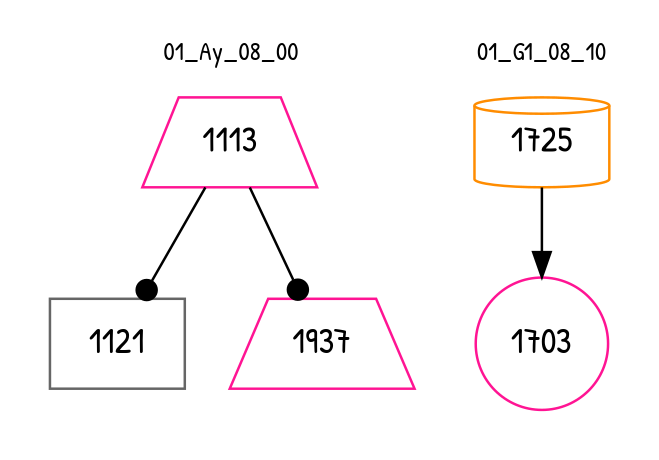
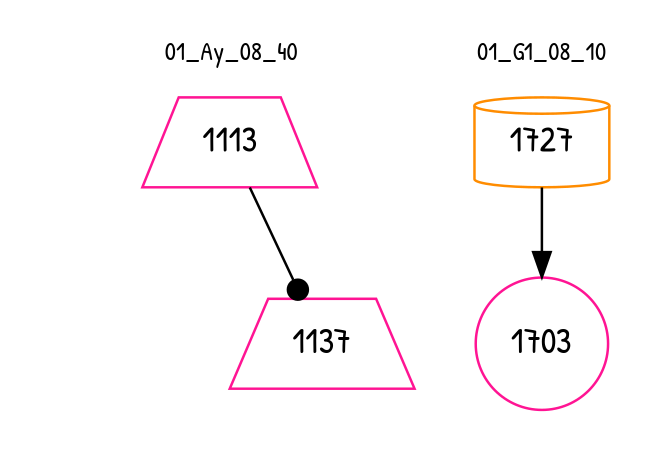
(232, 54) -> (232, 54)
(542, 142) -> (542, 142)
(117, 344) -> none
(322, 344) -> (322, 344)
